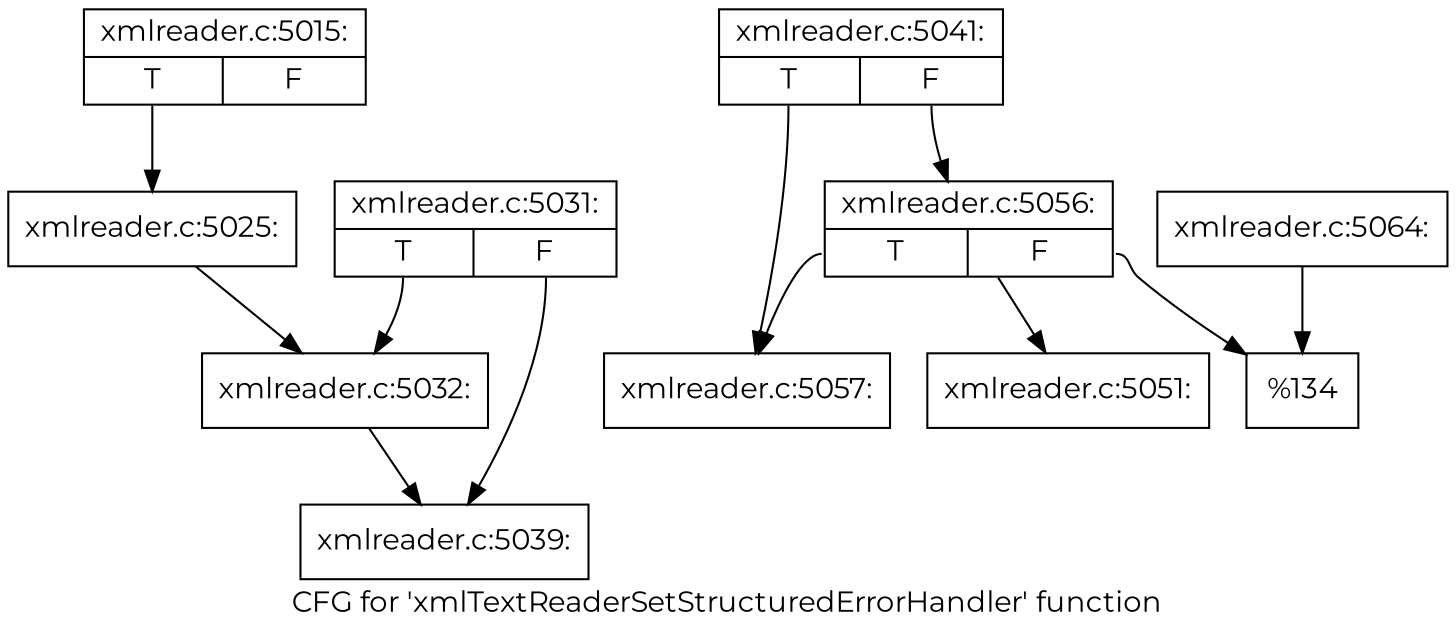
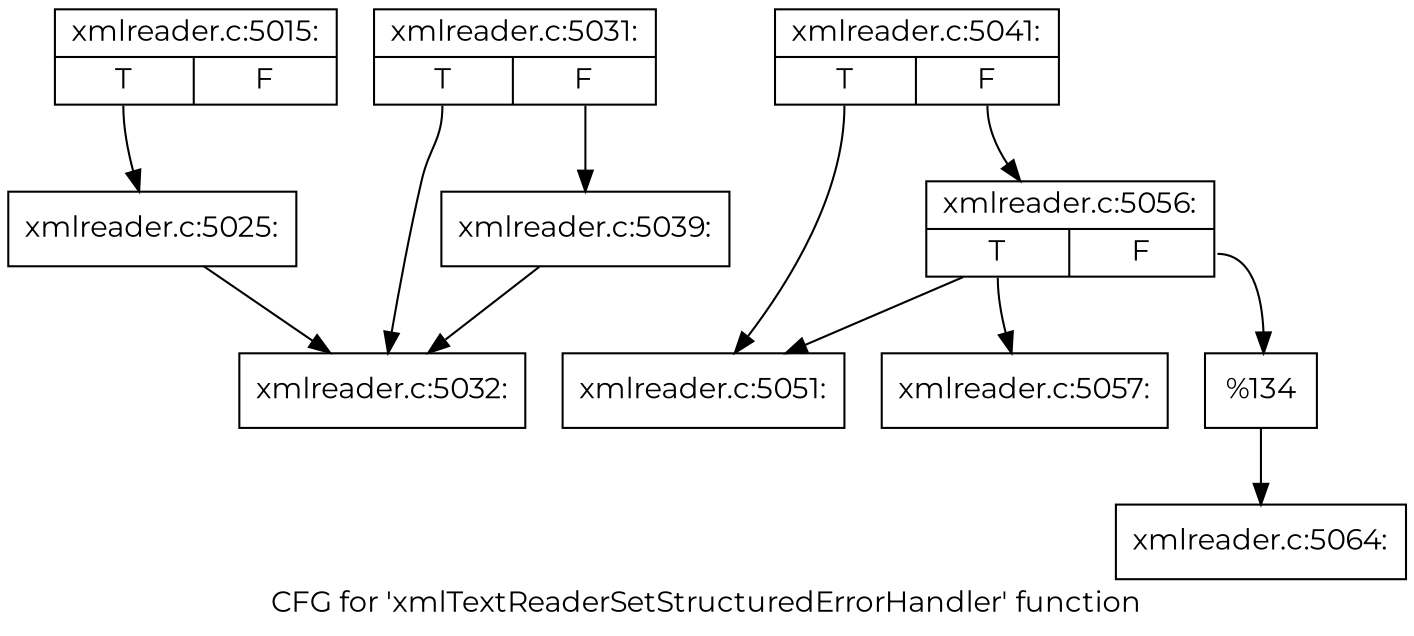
(780, 220) -> (814, 228)
(1302, 299) -> (1261, 456)
(389, 458) -> (492, 303)
